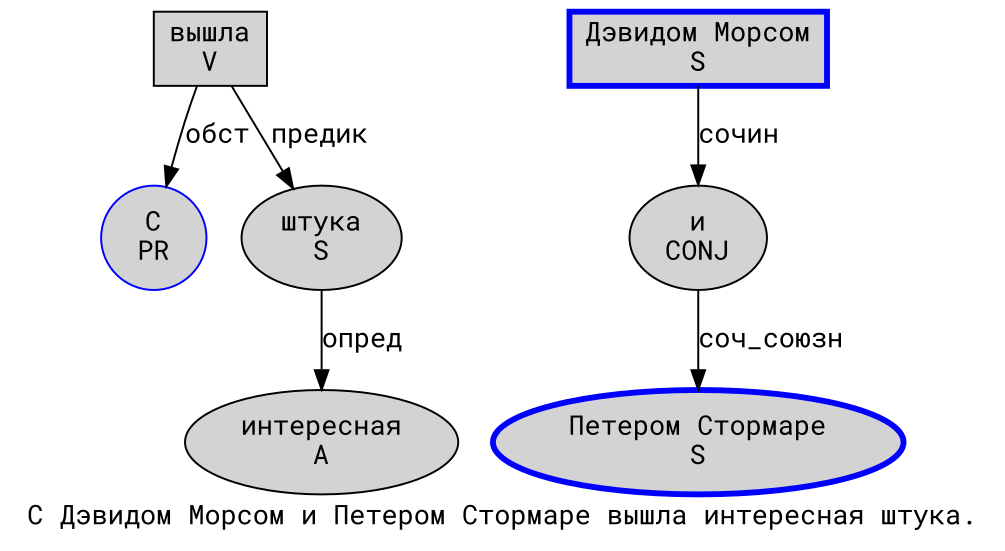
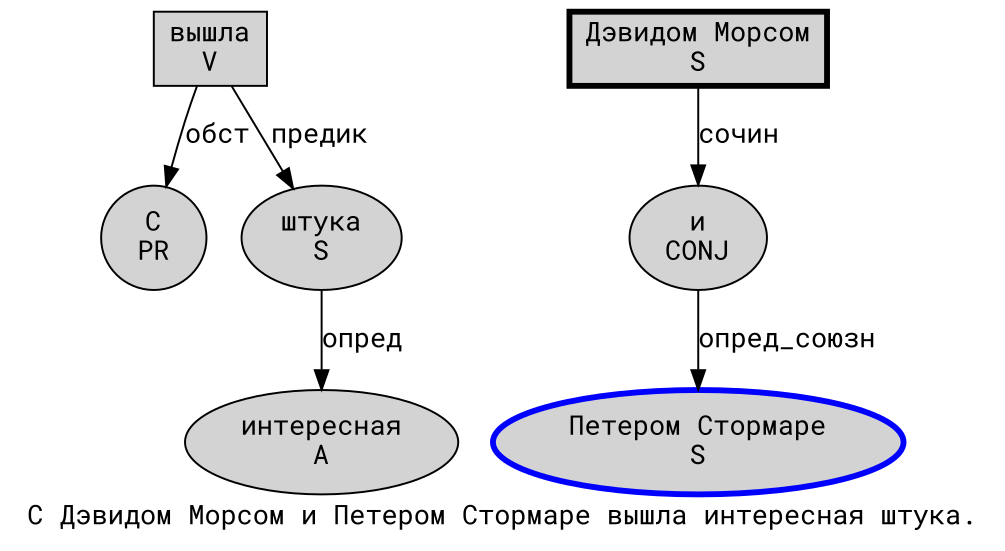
(698, 49) -> (698, 49)
(154, 238) -> (154, 238)
(771, 340) -> (787, 340)
